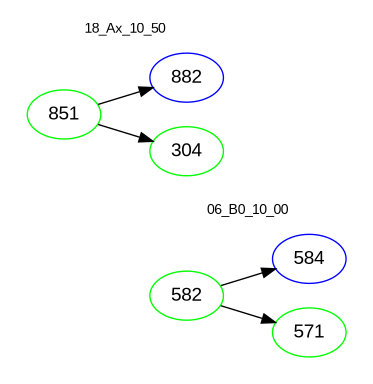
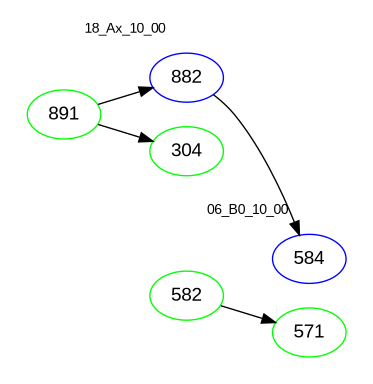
(125, 29) -> (125, 29)
(64, 114) -> (64, 114)
(242, 279) -> (261, 154)
